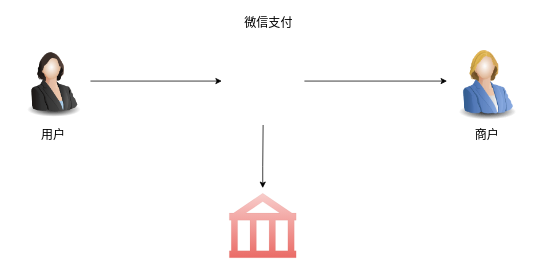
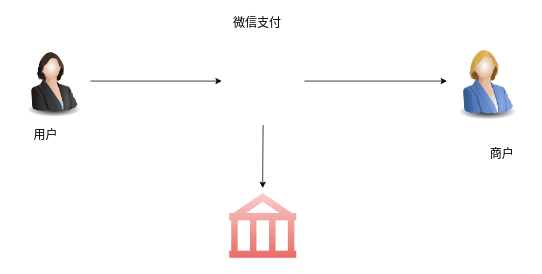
(268, 23) -> (257, 23)
(53, 134) -> (45, 134)
(486, 134) -> (501, 153)
